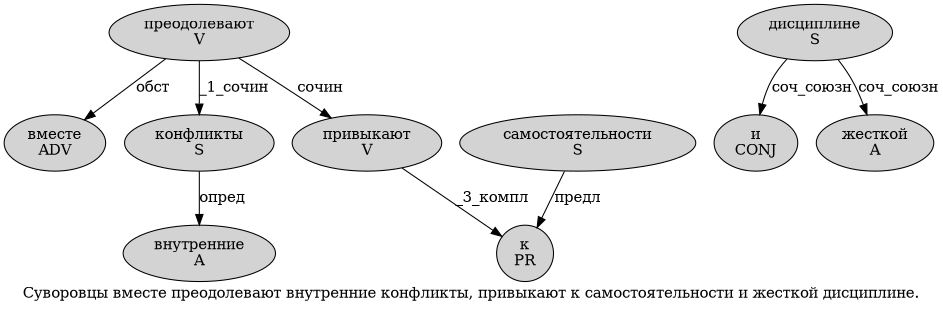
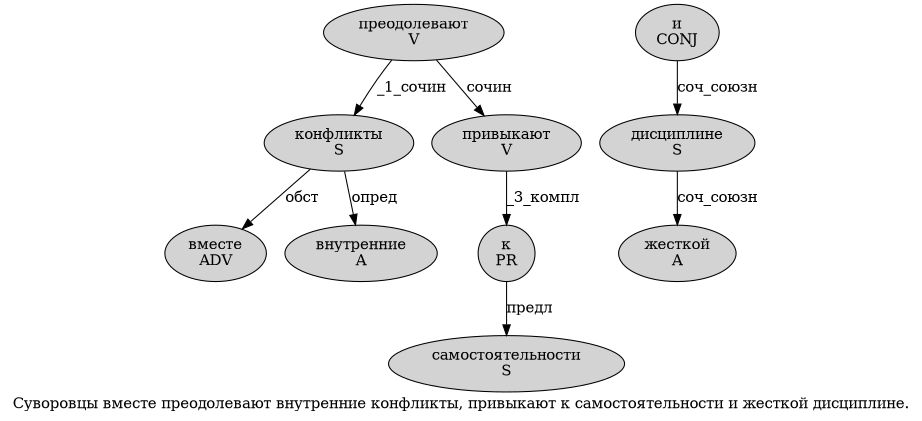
(772, 80) -> (677, 82)
(129, 86) -> (281, 195)
(553, 195) -> (507, 303)
